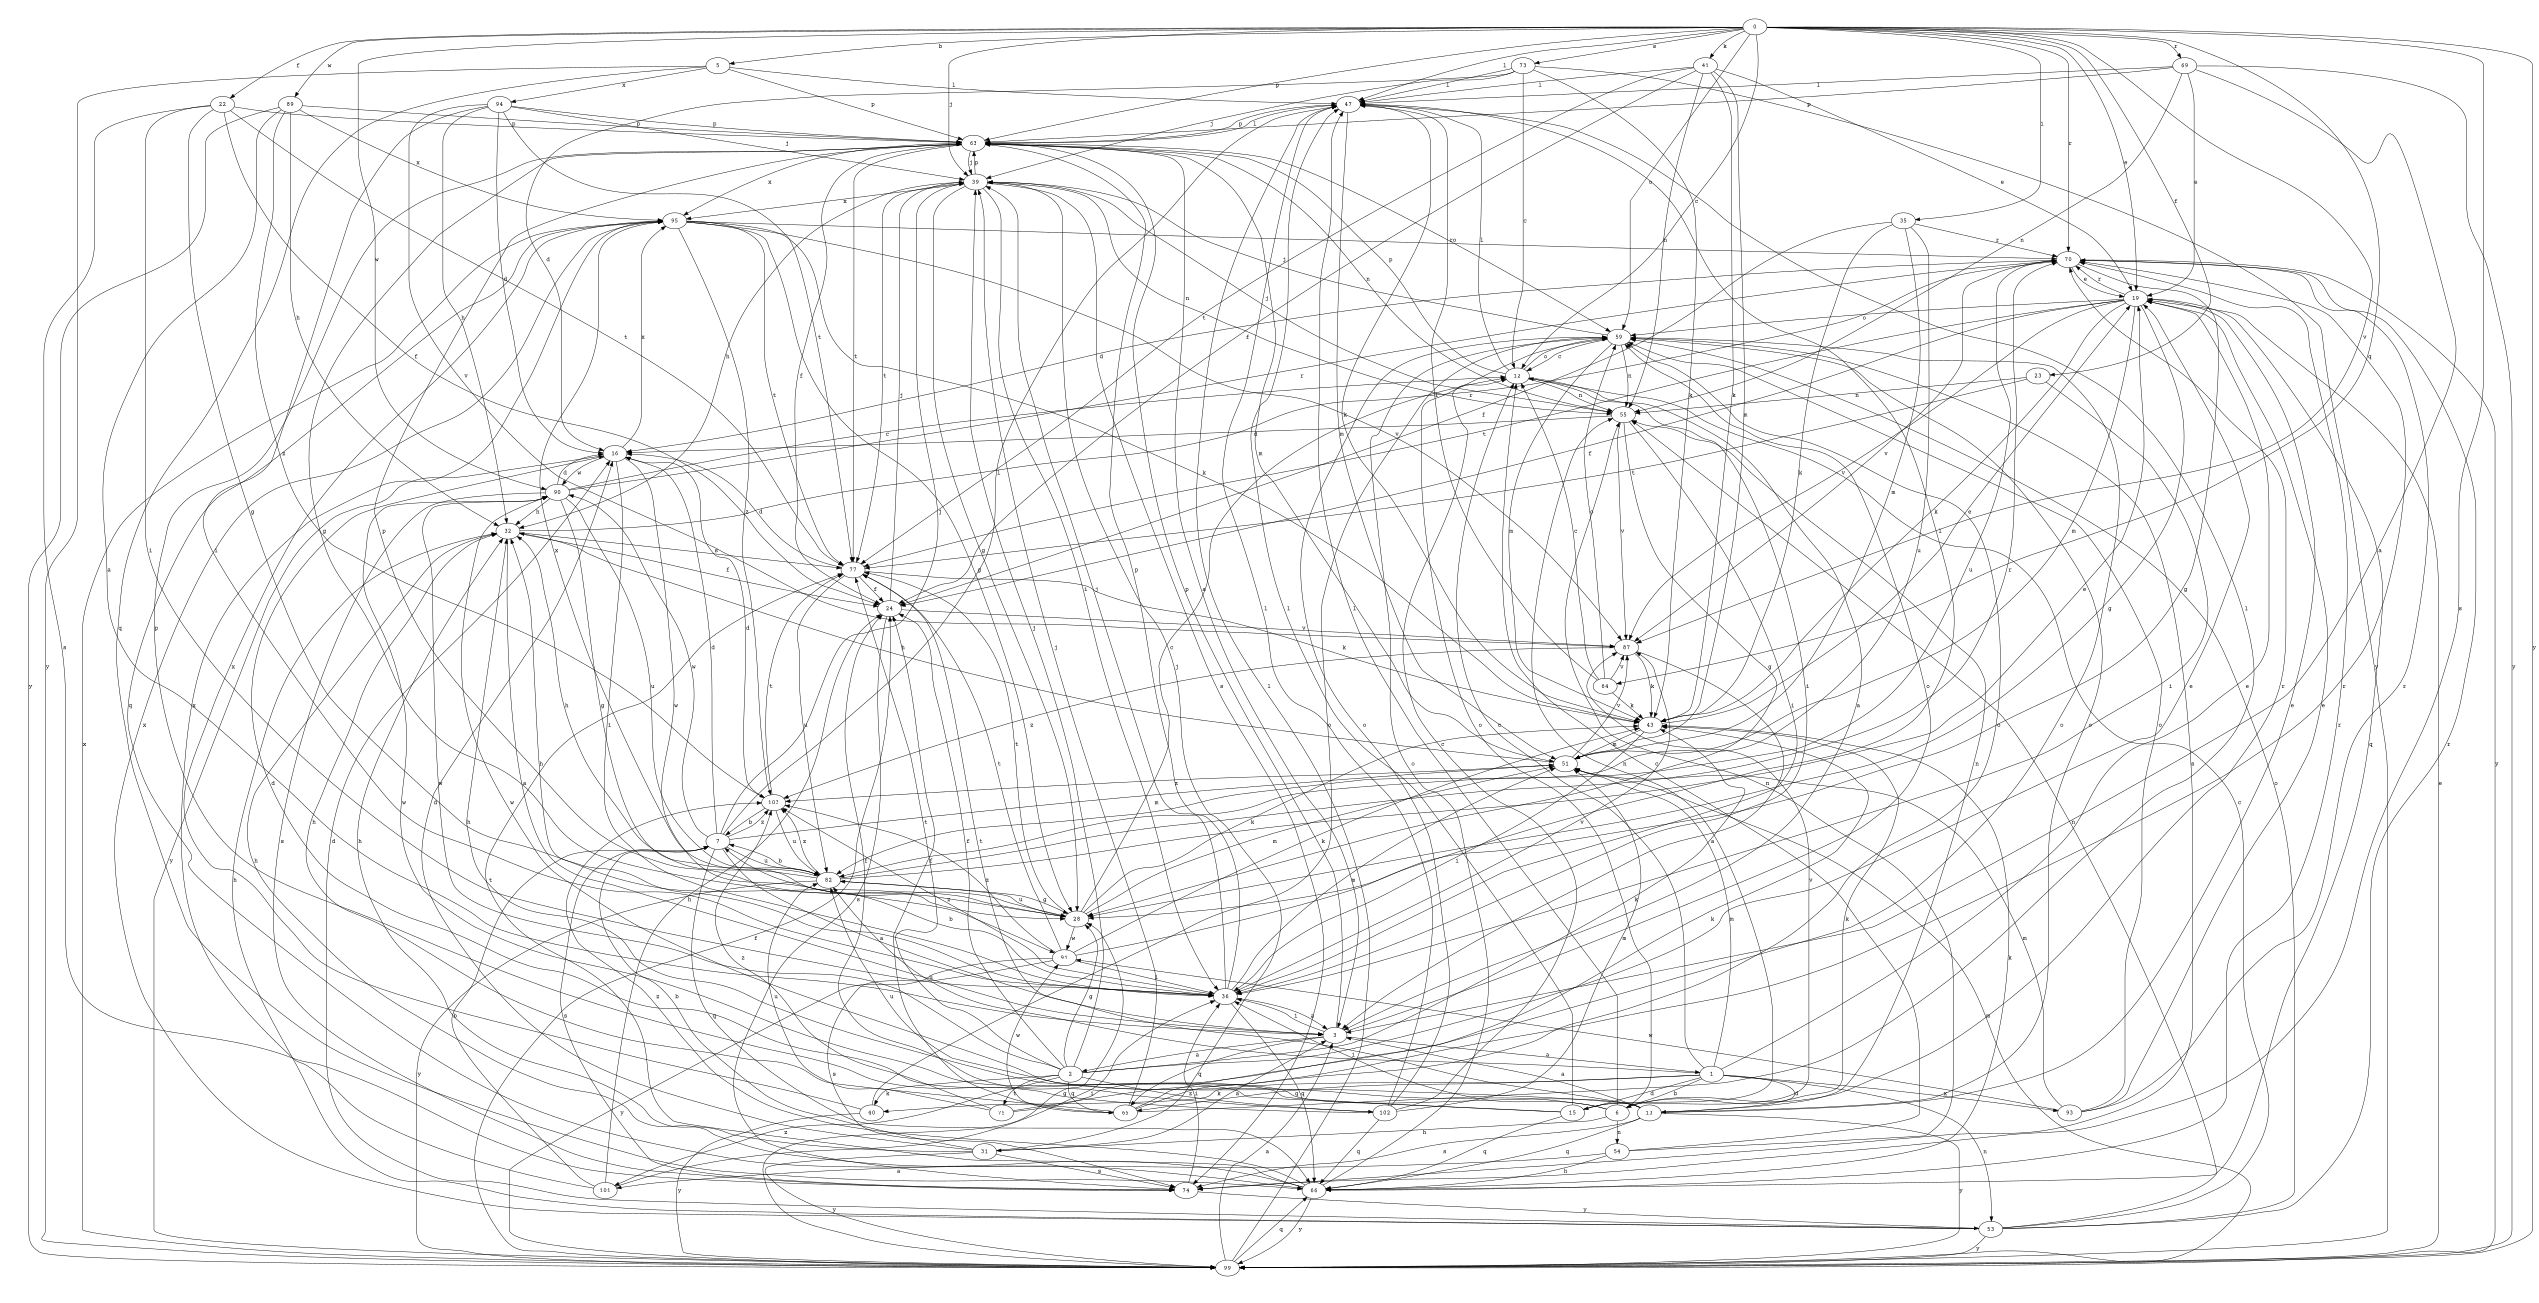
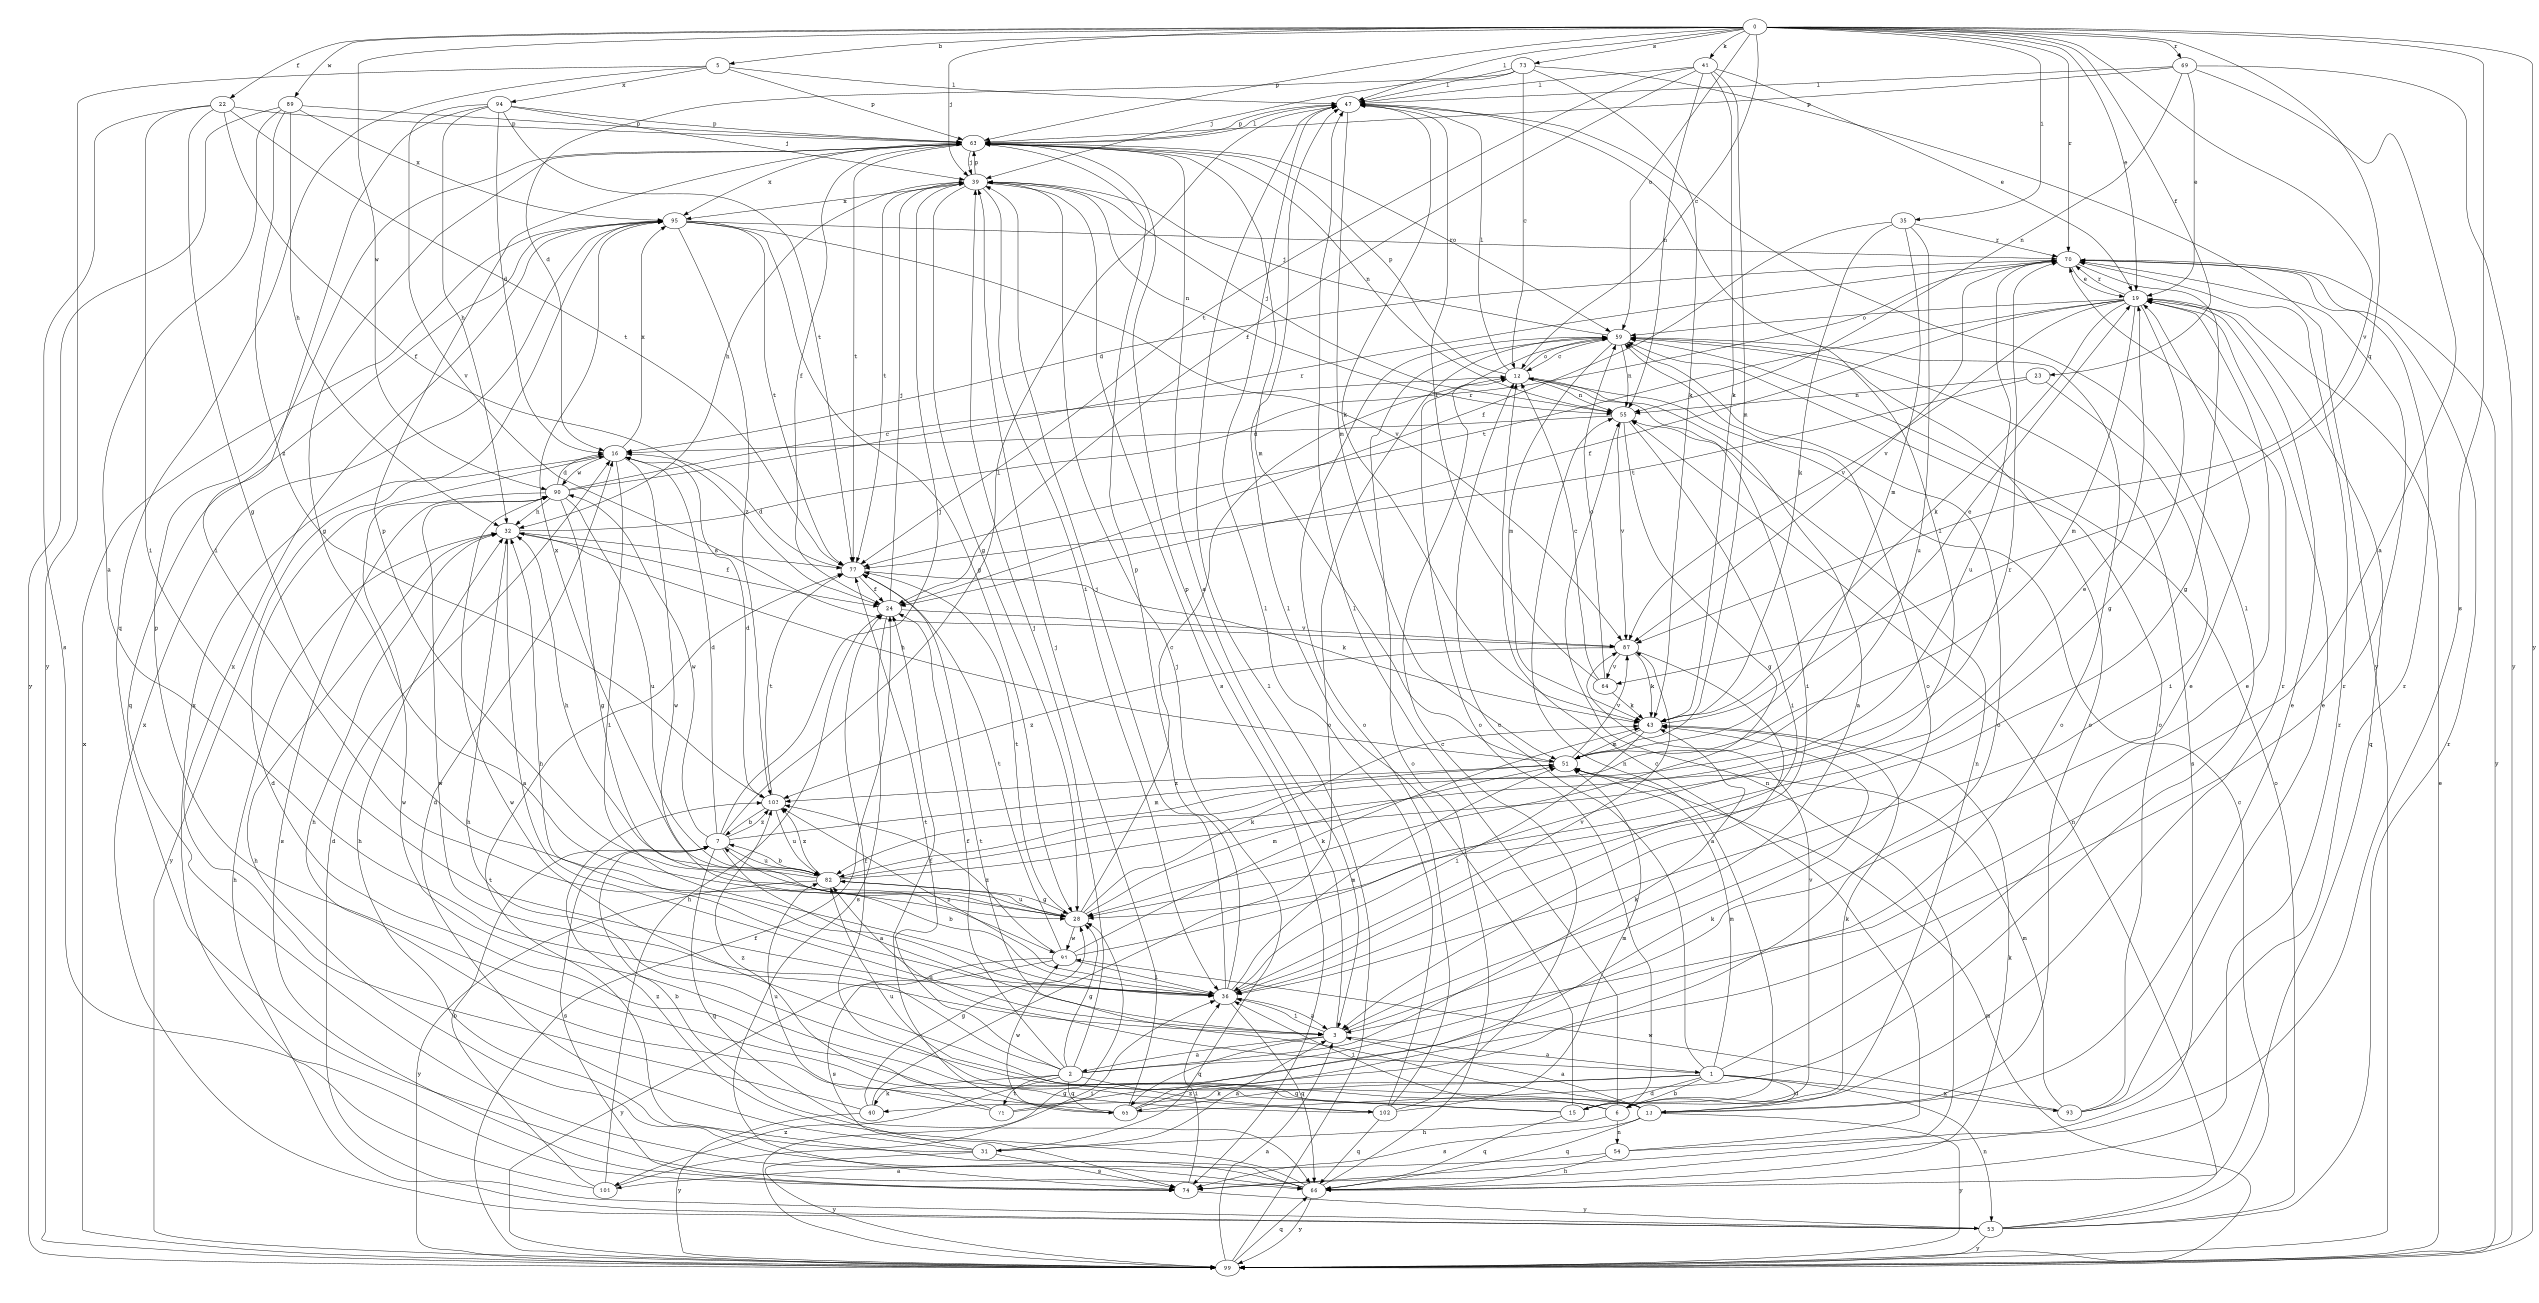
(1126, 442) -> none
(1617, 670) -> (1613, 663)
(802, 713) -> none
none -> (959, 1014)
